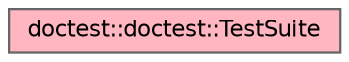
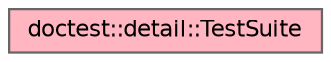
(175, 31) -> (166, 31)
